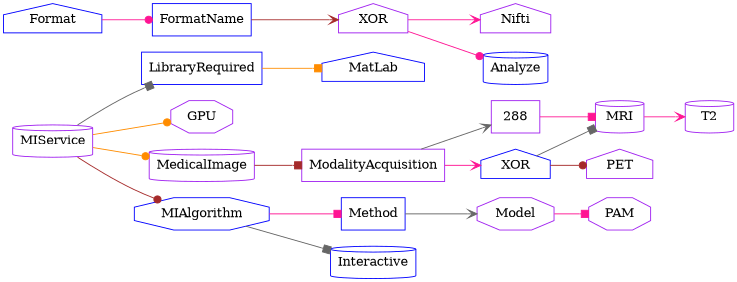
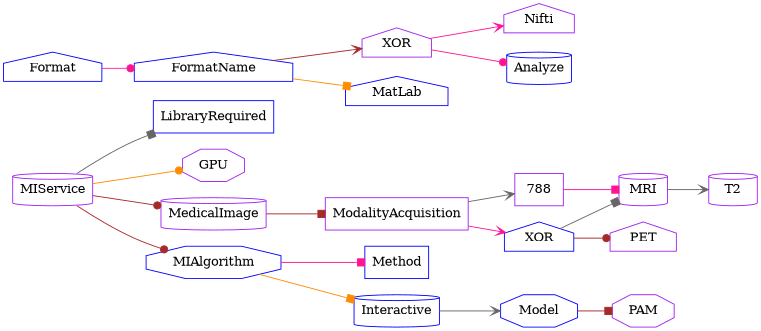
(202, 20) -> (214, 68)
(287, 68) -> (317, 82)
(516, 117) -> (539, 190)
(660, 117) -> (683, 190)
(117, 152) -> (123, 200)
(437, 214) -> (465, 311)
(516, 214) -> (539, 311)
(567, 214) -> (590, 311)
(284, 237) -> (302, 286)
